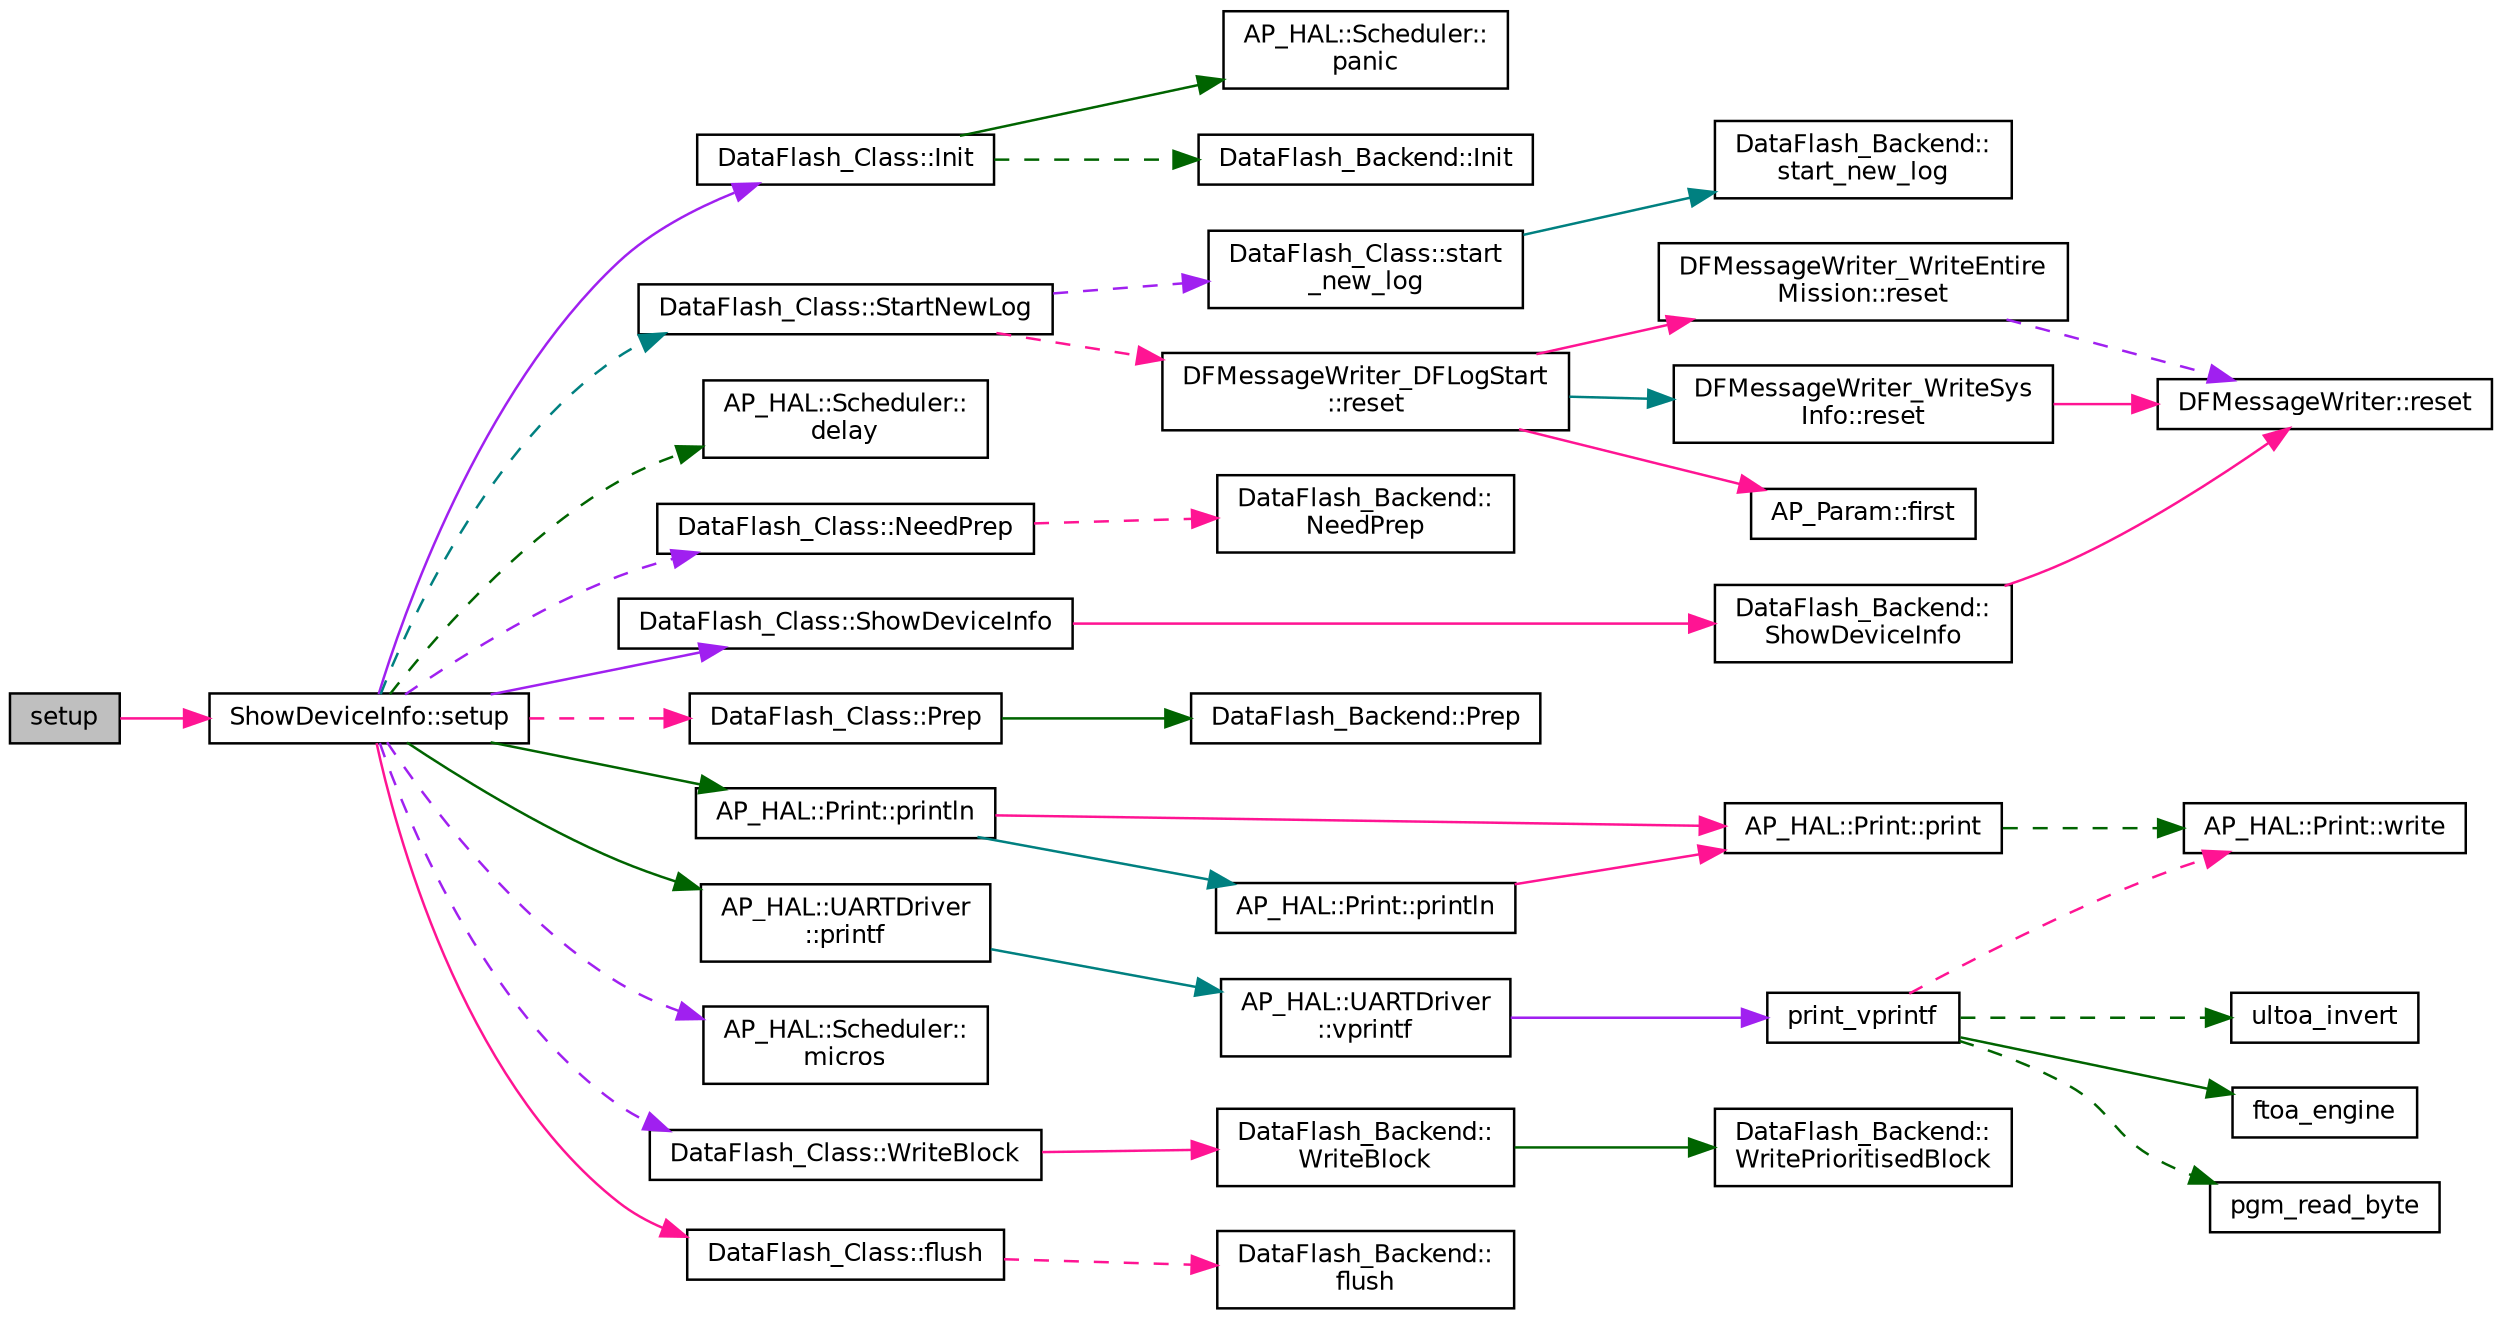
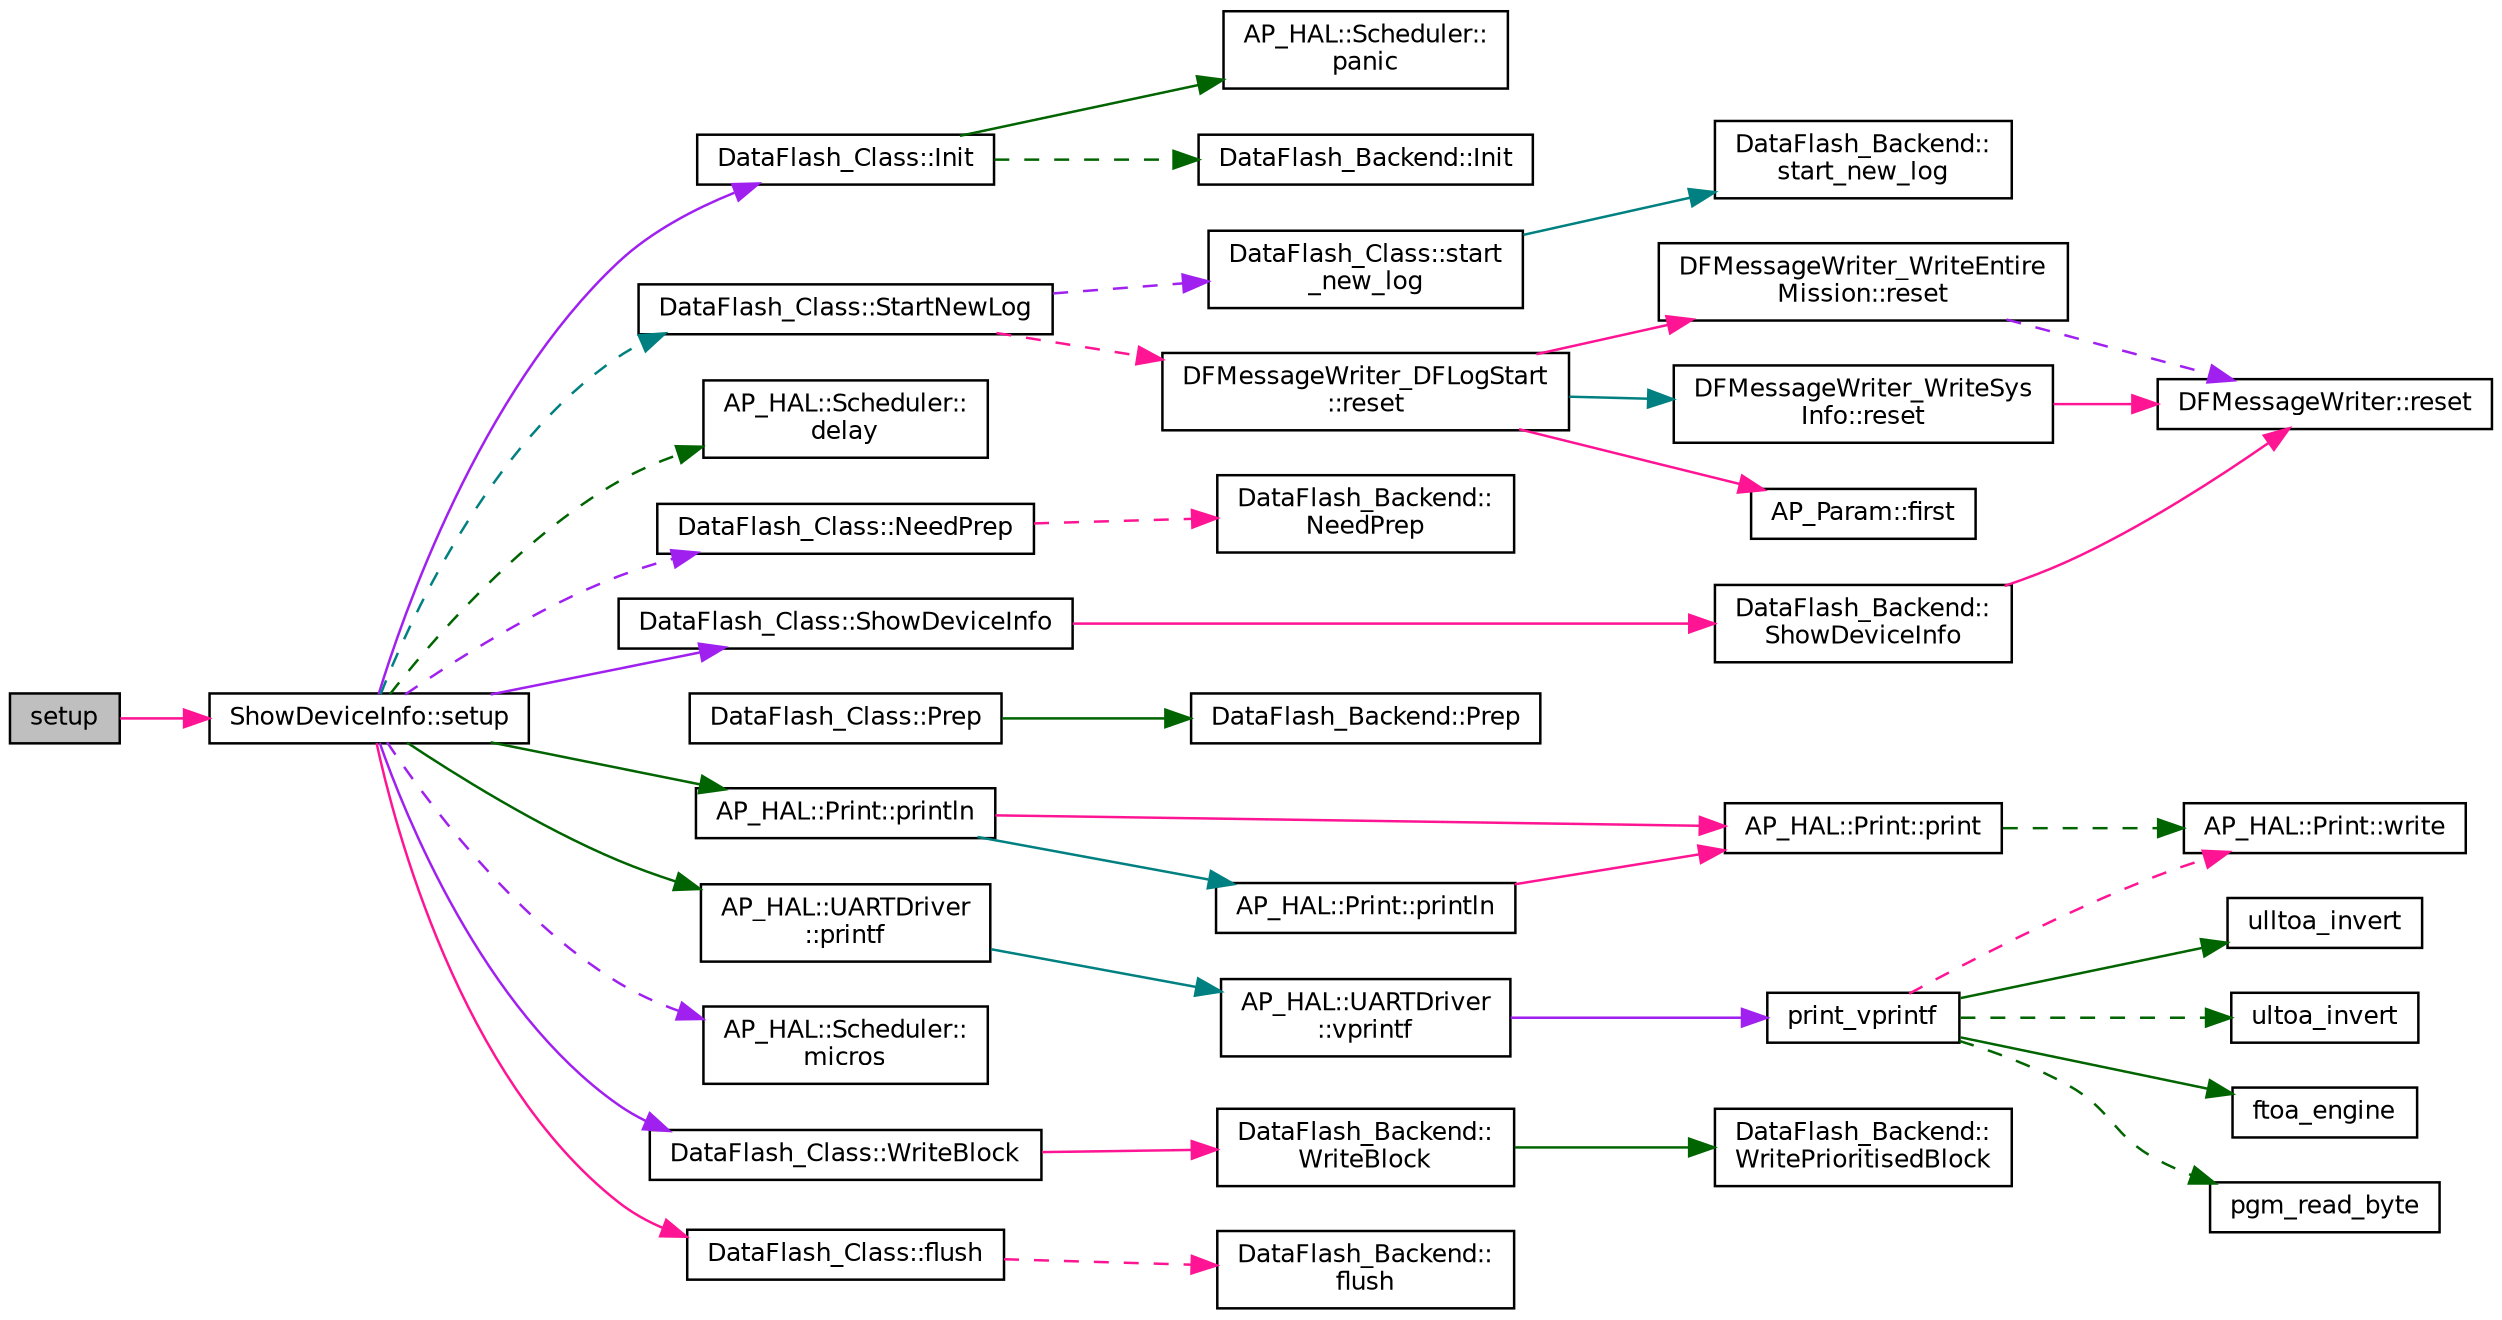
(597, 718) -> none
none -> (2325, 923)
(482, 955) -> (482, 955)
